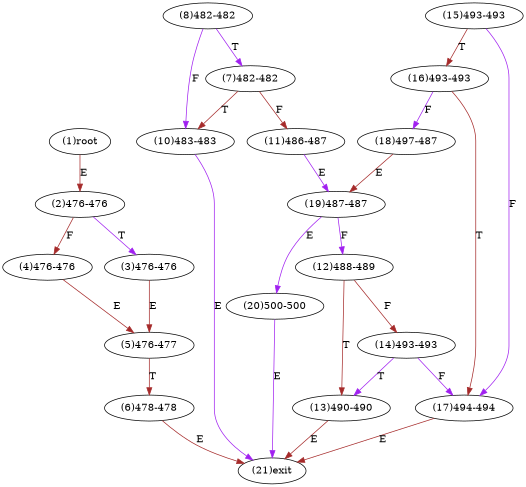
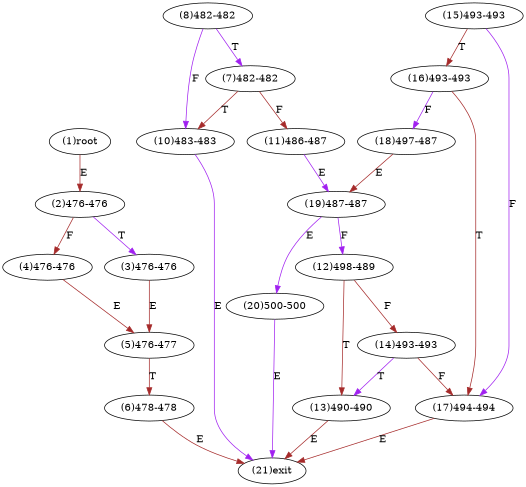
(344, 267) -> (344, 267)
(433, 374) -> (433, 374)
